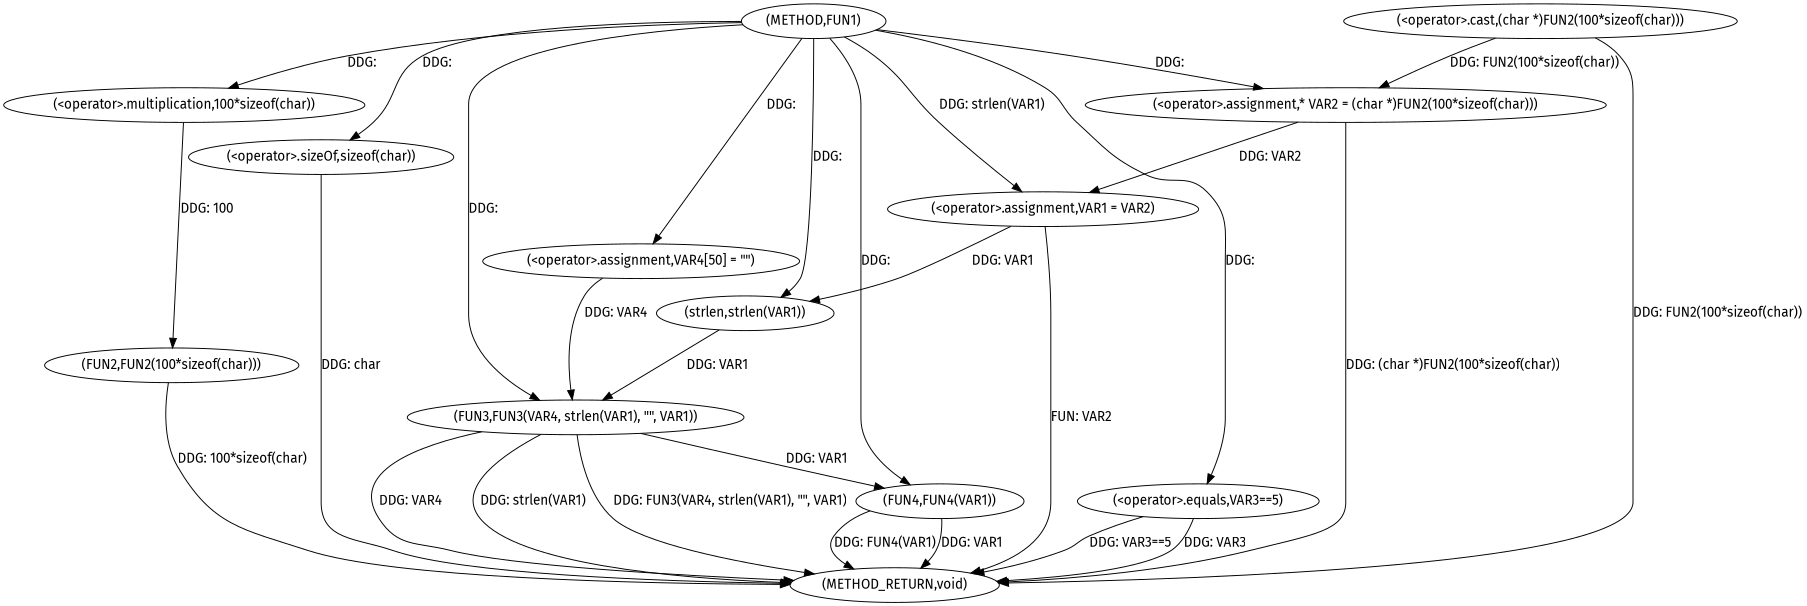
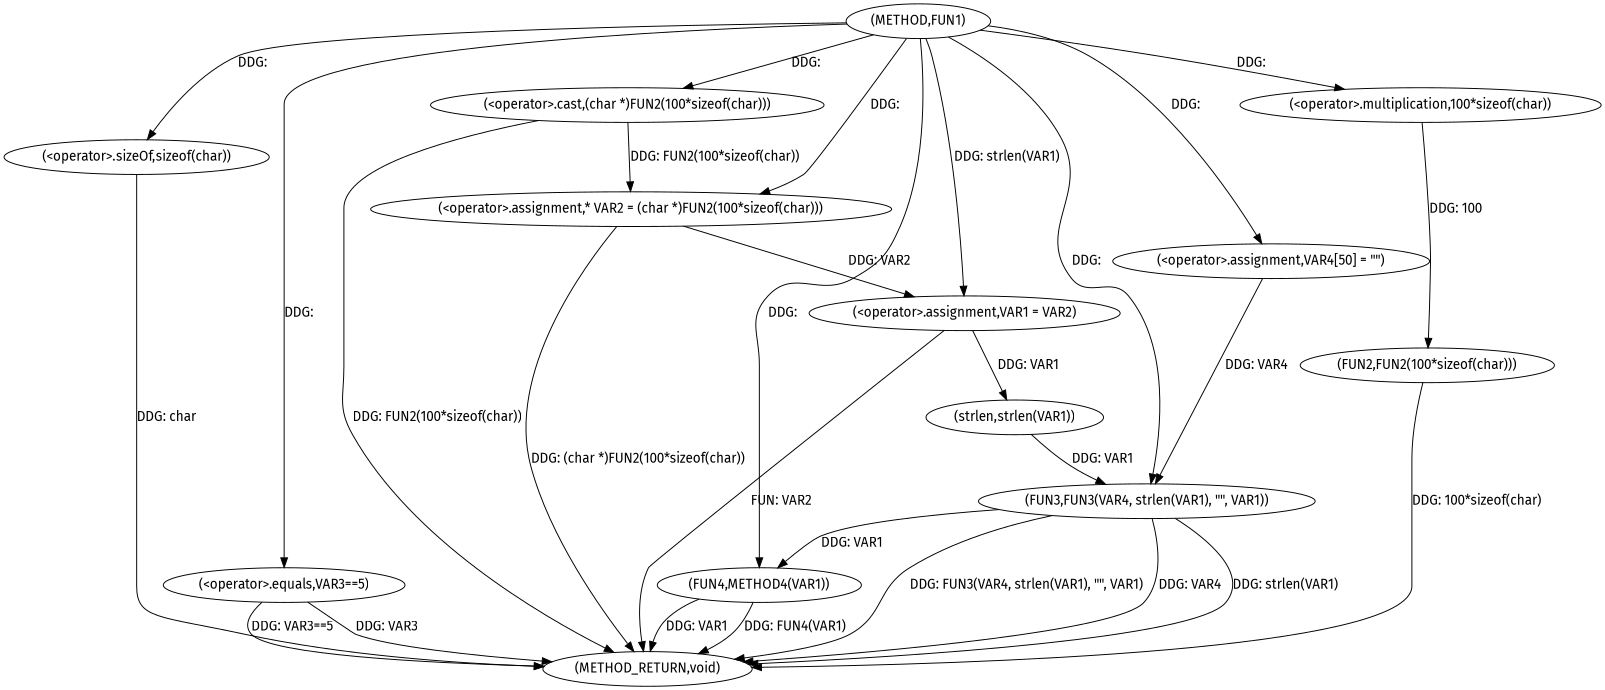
(812, 168) -> (783, 60)
(940, 501) -> (759, 585)
